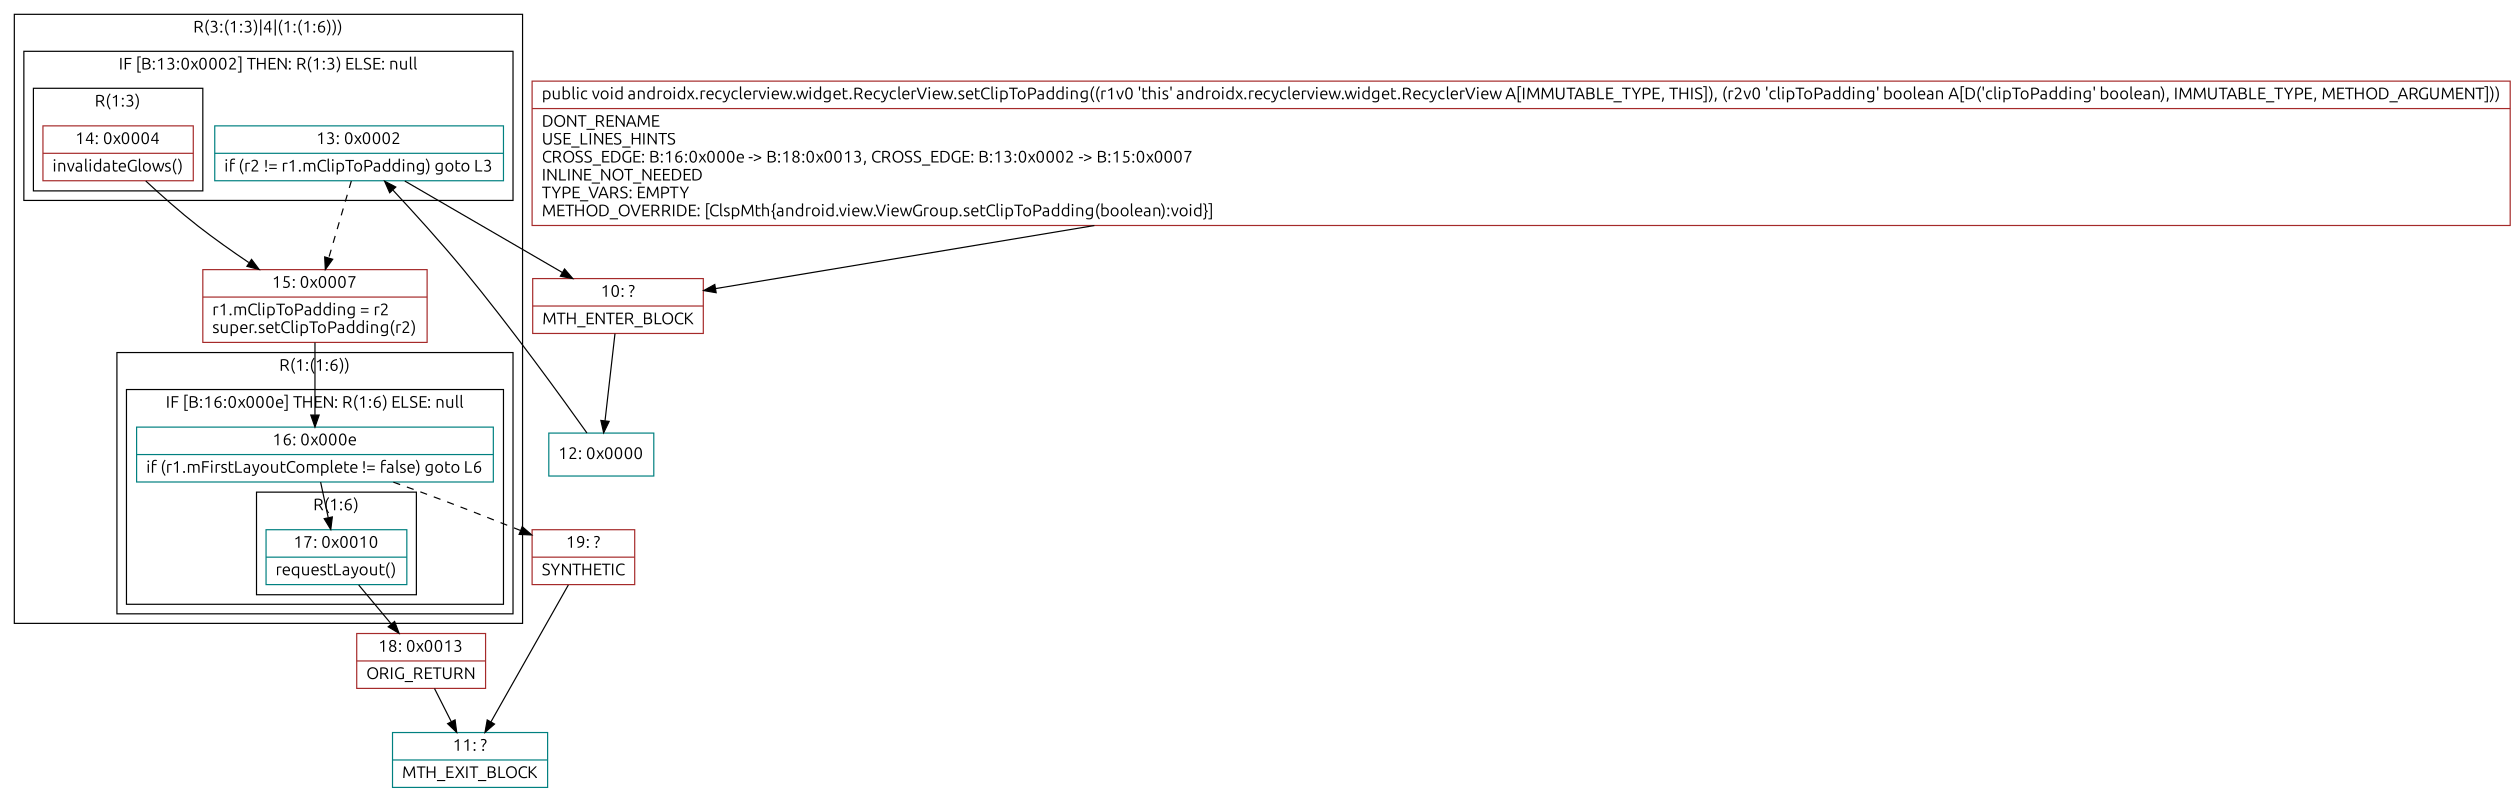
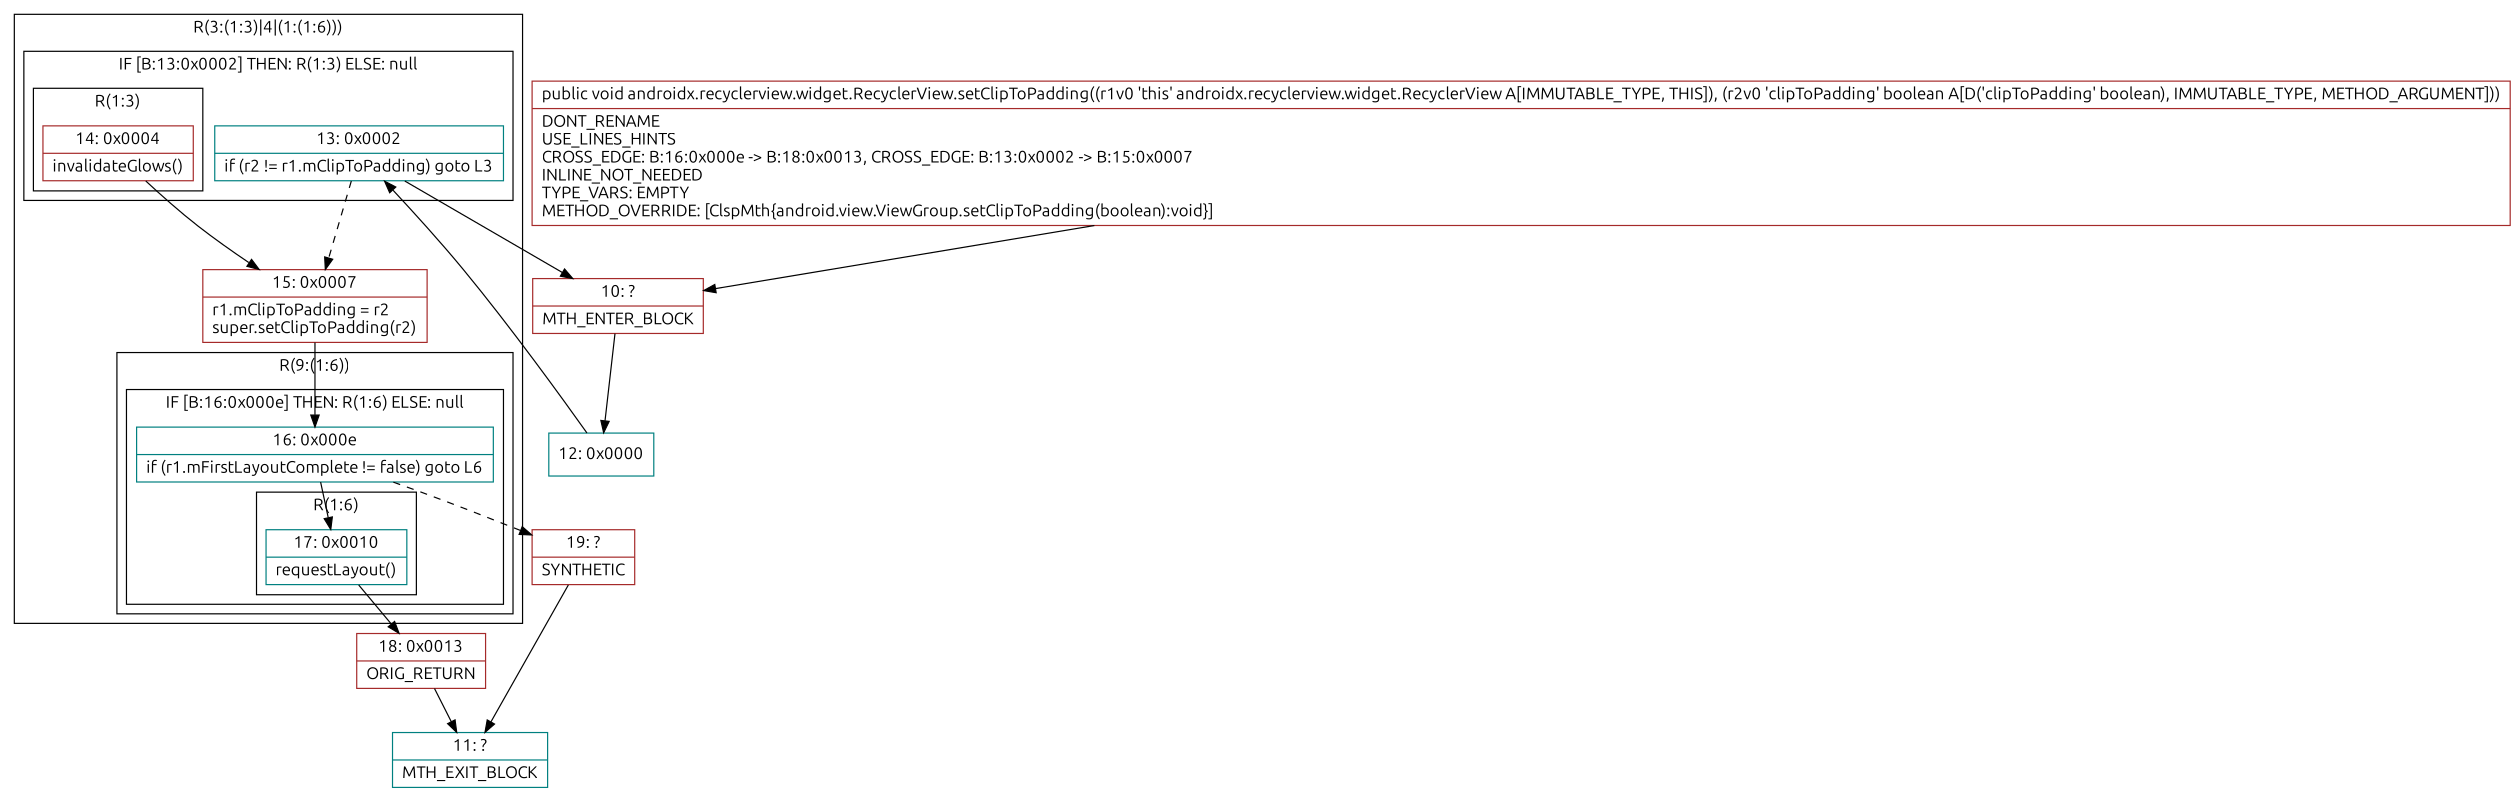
(315, 366) -> (315, 366)
